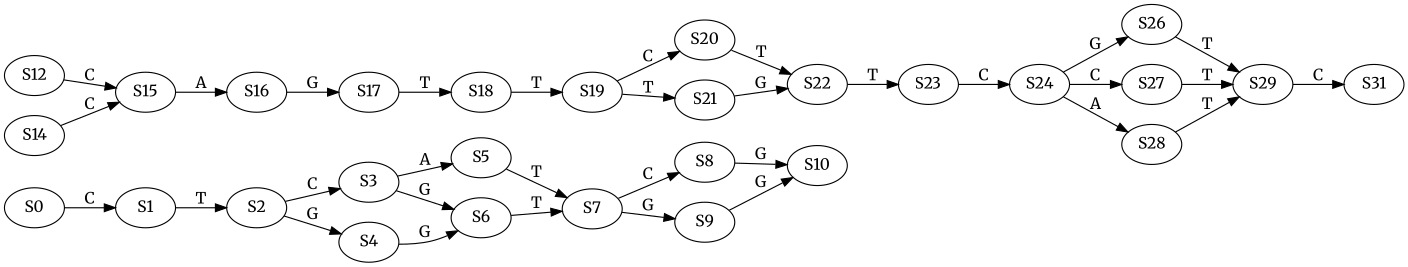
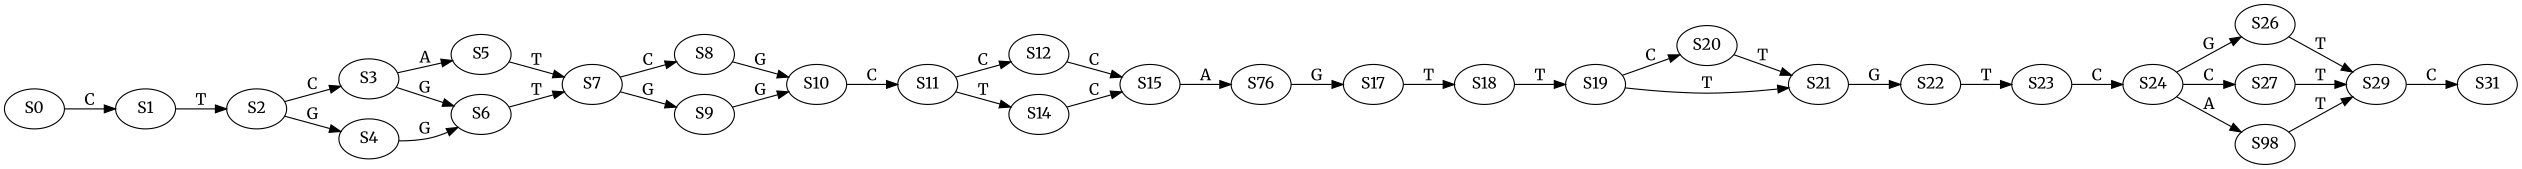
(756, 60) -> (1757, 63)
none -> (928, 84)
(257, 92) -> (1261, 84)
(1152, 144) -> (2265, 144)
